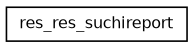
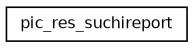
(97, 24) -> (97, 24)
